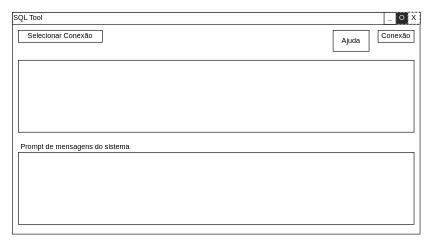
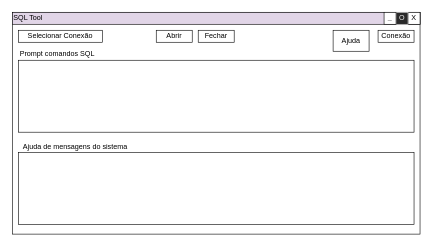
(216, 18) -> (216, 18)
(402, 18) -> (402, 18)
(414, 18) -> (414, 18)
none -> (174, 36)
none -> (216, 36)
none -> (57, 54)
(75, 147) -> (75, 147)
